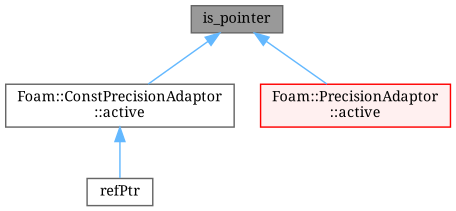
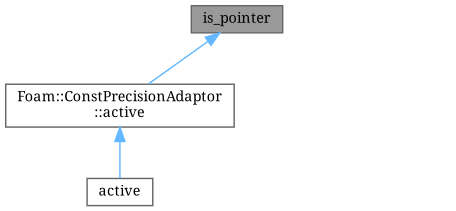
(356, 106) -> none
(120, 192) -> (120, 192)
